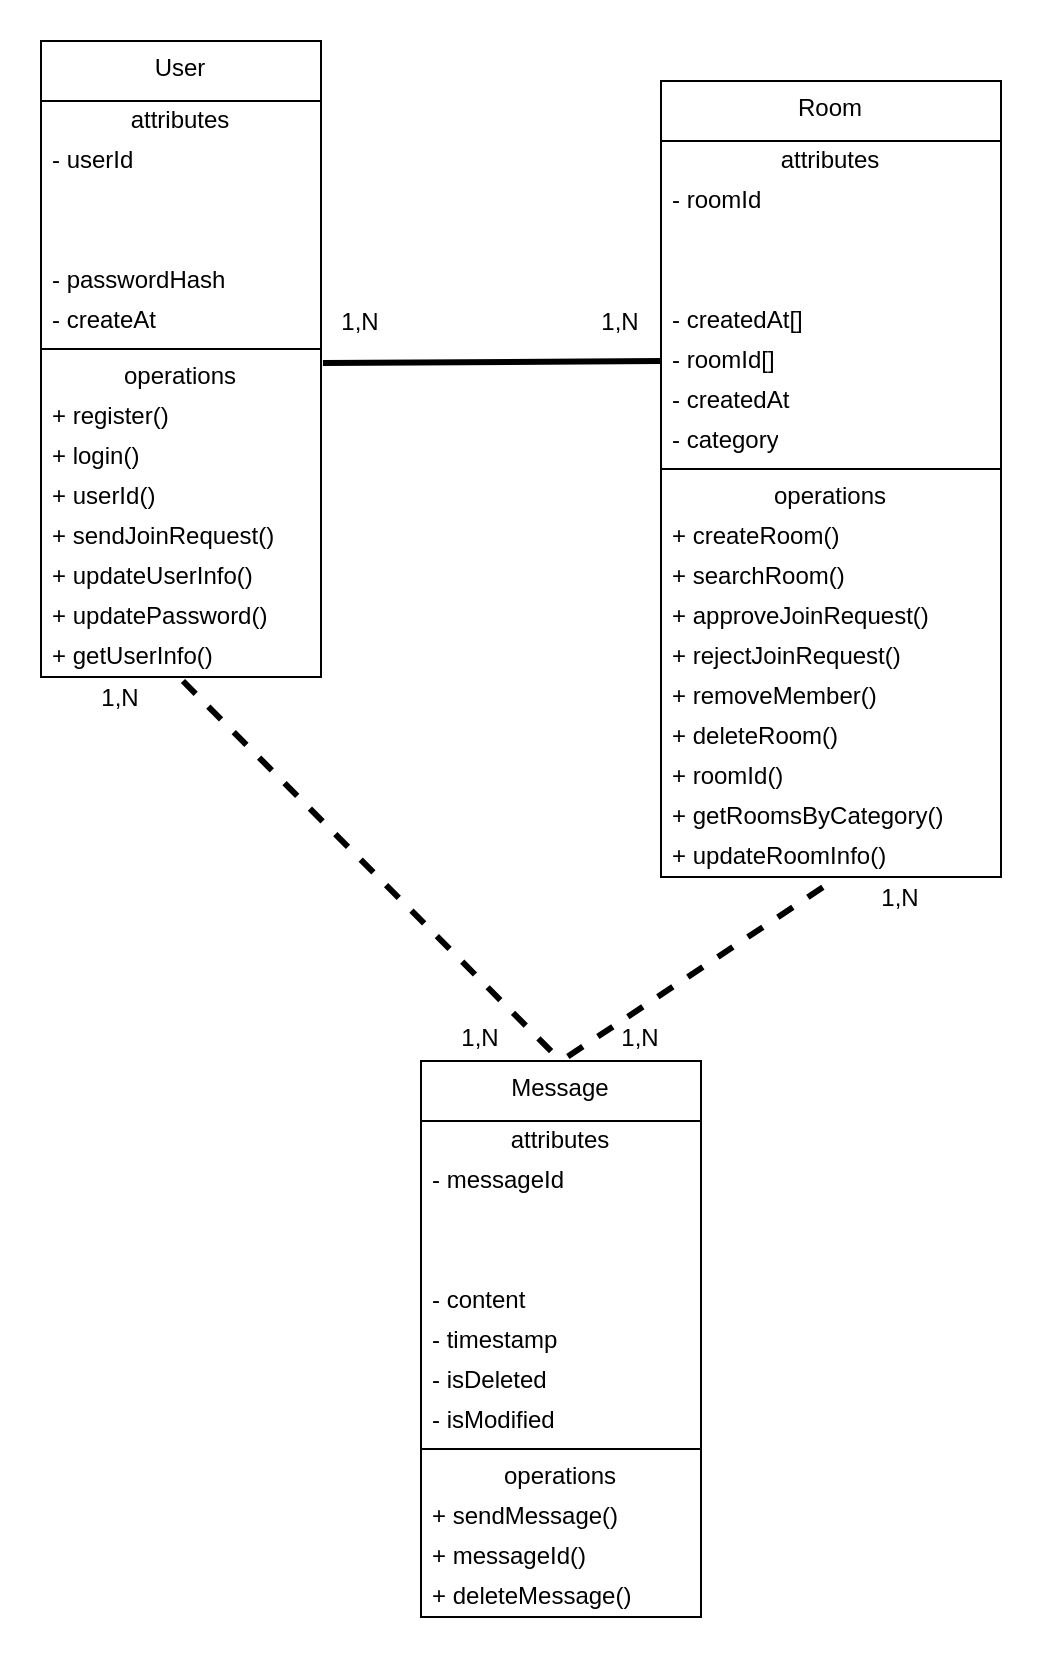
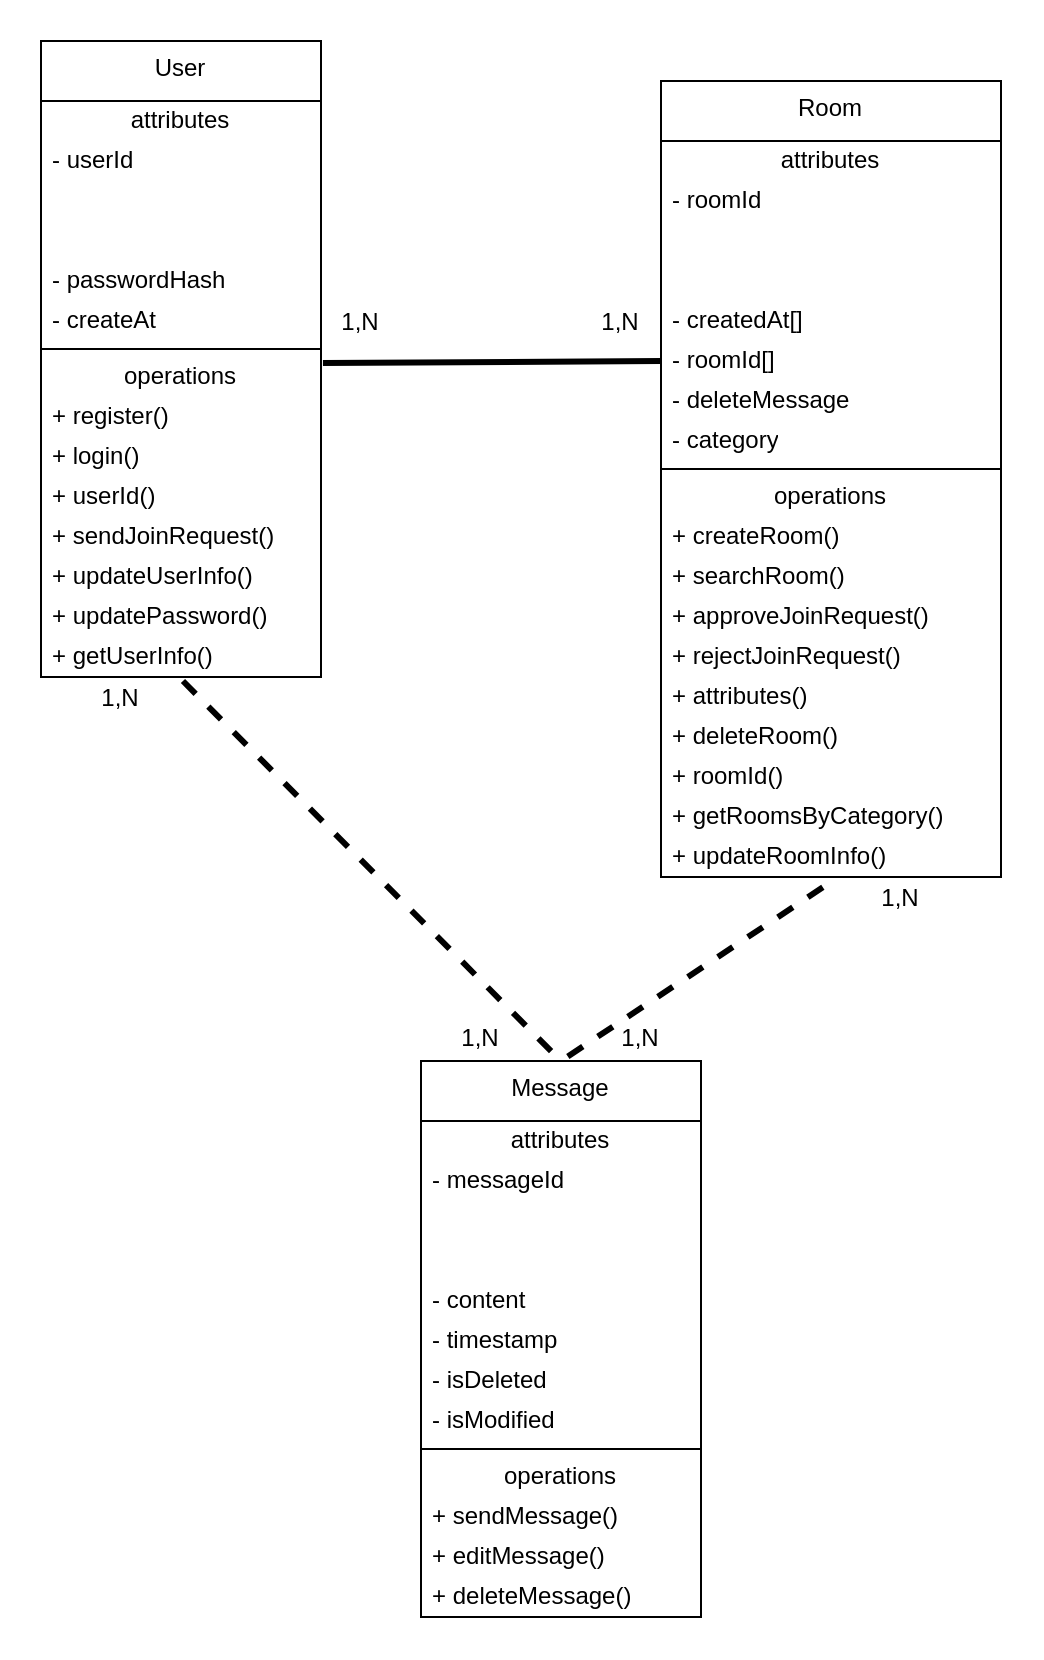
(744, 401) -> (768, 401)
(777, 697) -> (761, 697)
(517, 1557) -> (528, 1557)
